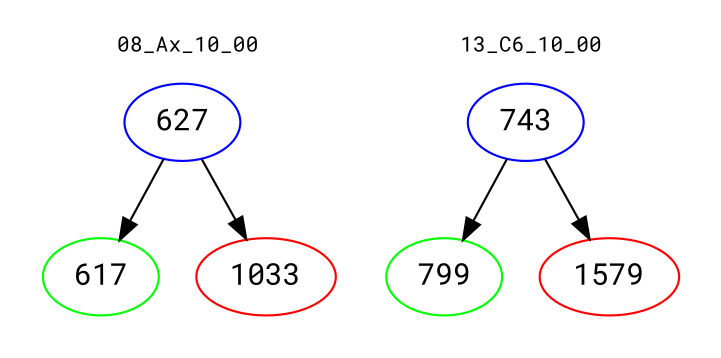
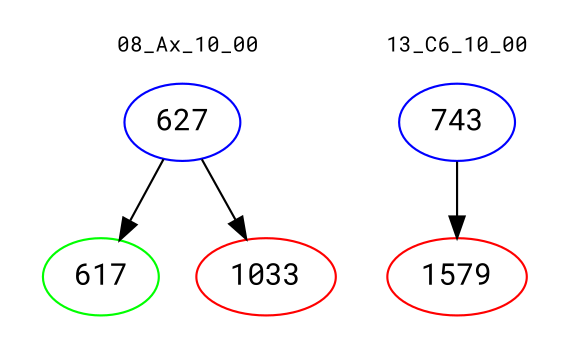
(444, 277) -> none
